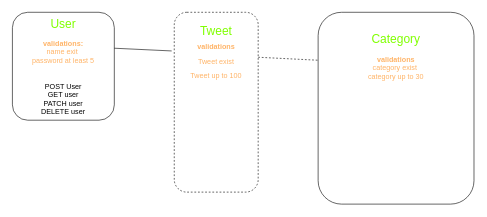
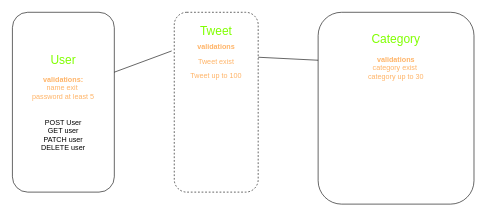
(287, 59) -> (287, 59)
(63, 66) -> (63, 102)
